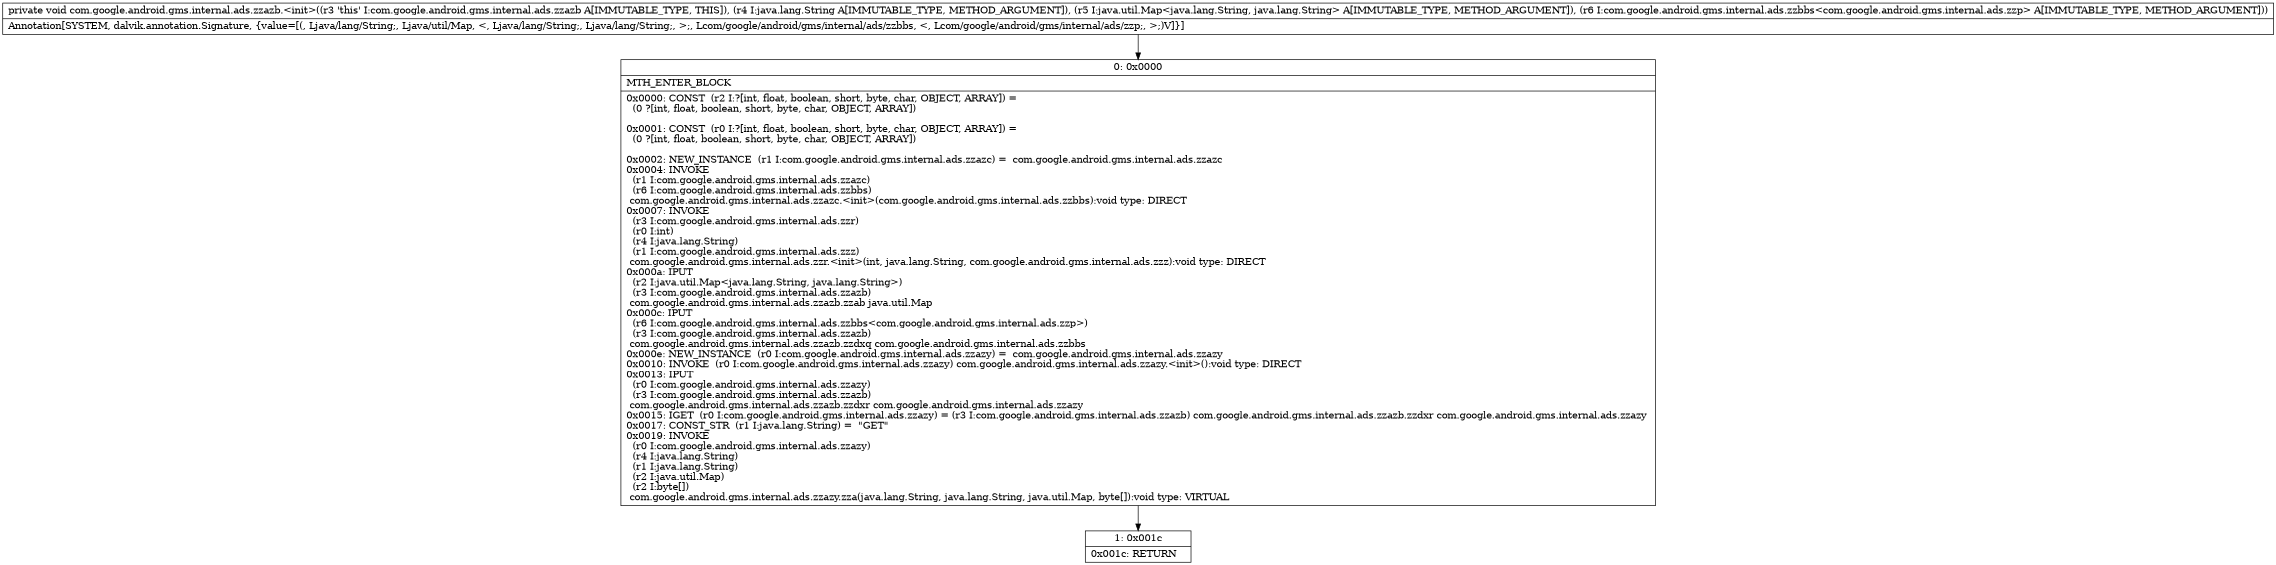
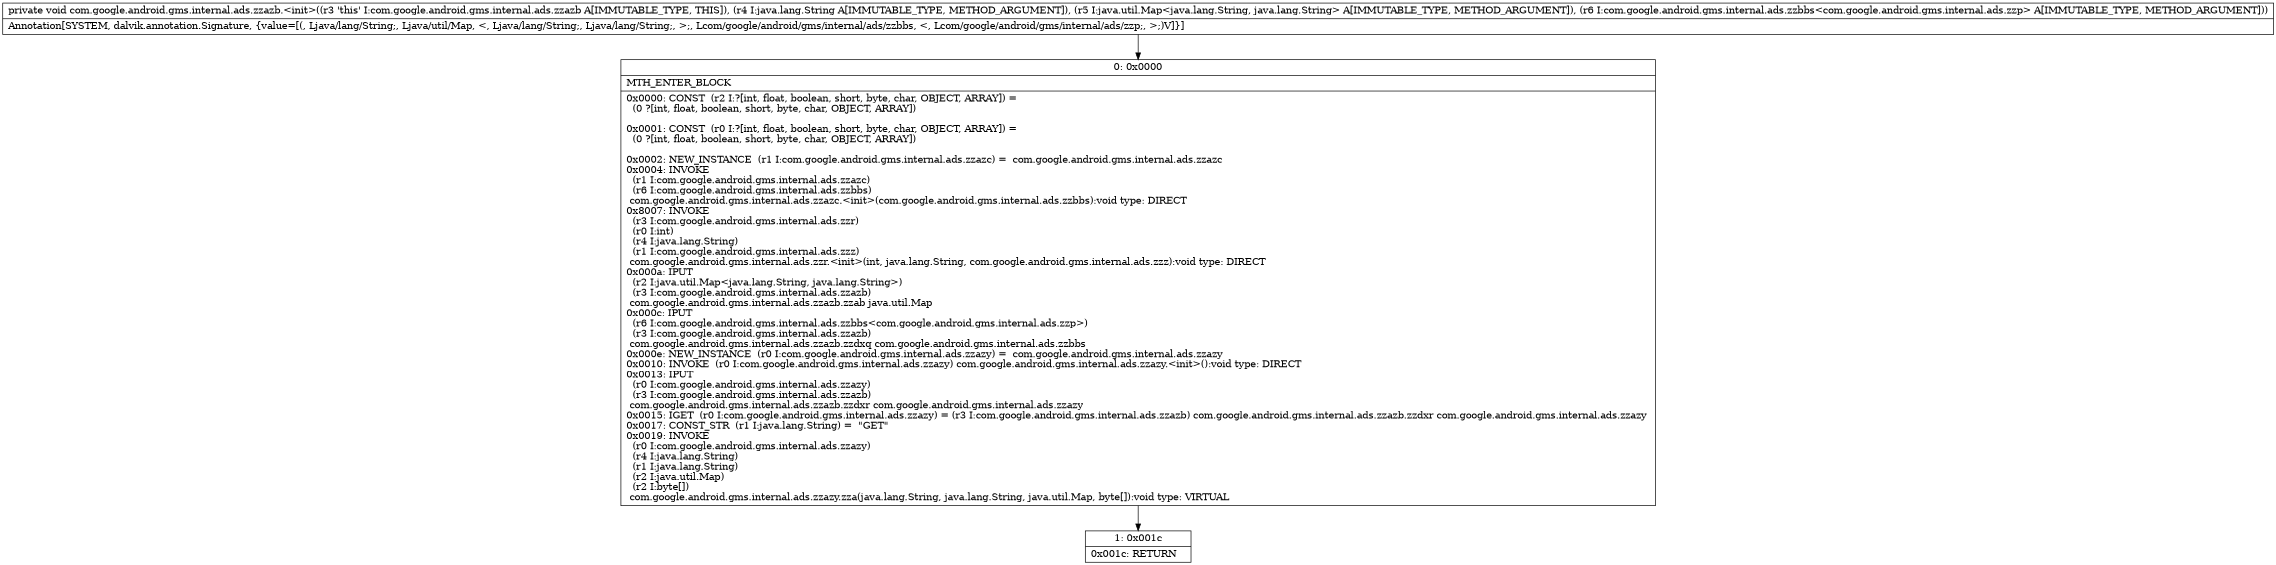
(671, 211) -> (671, 211)
